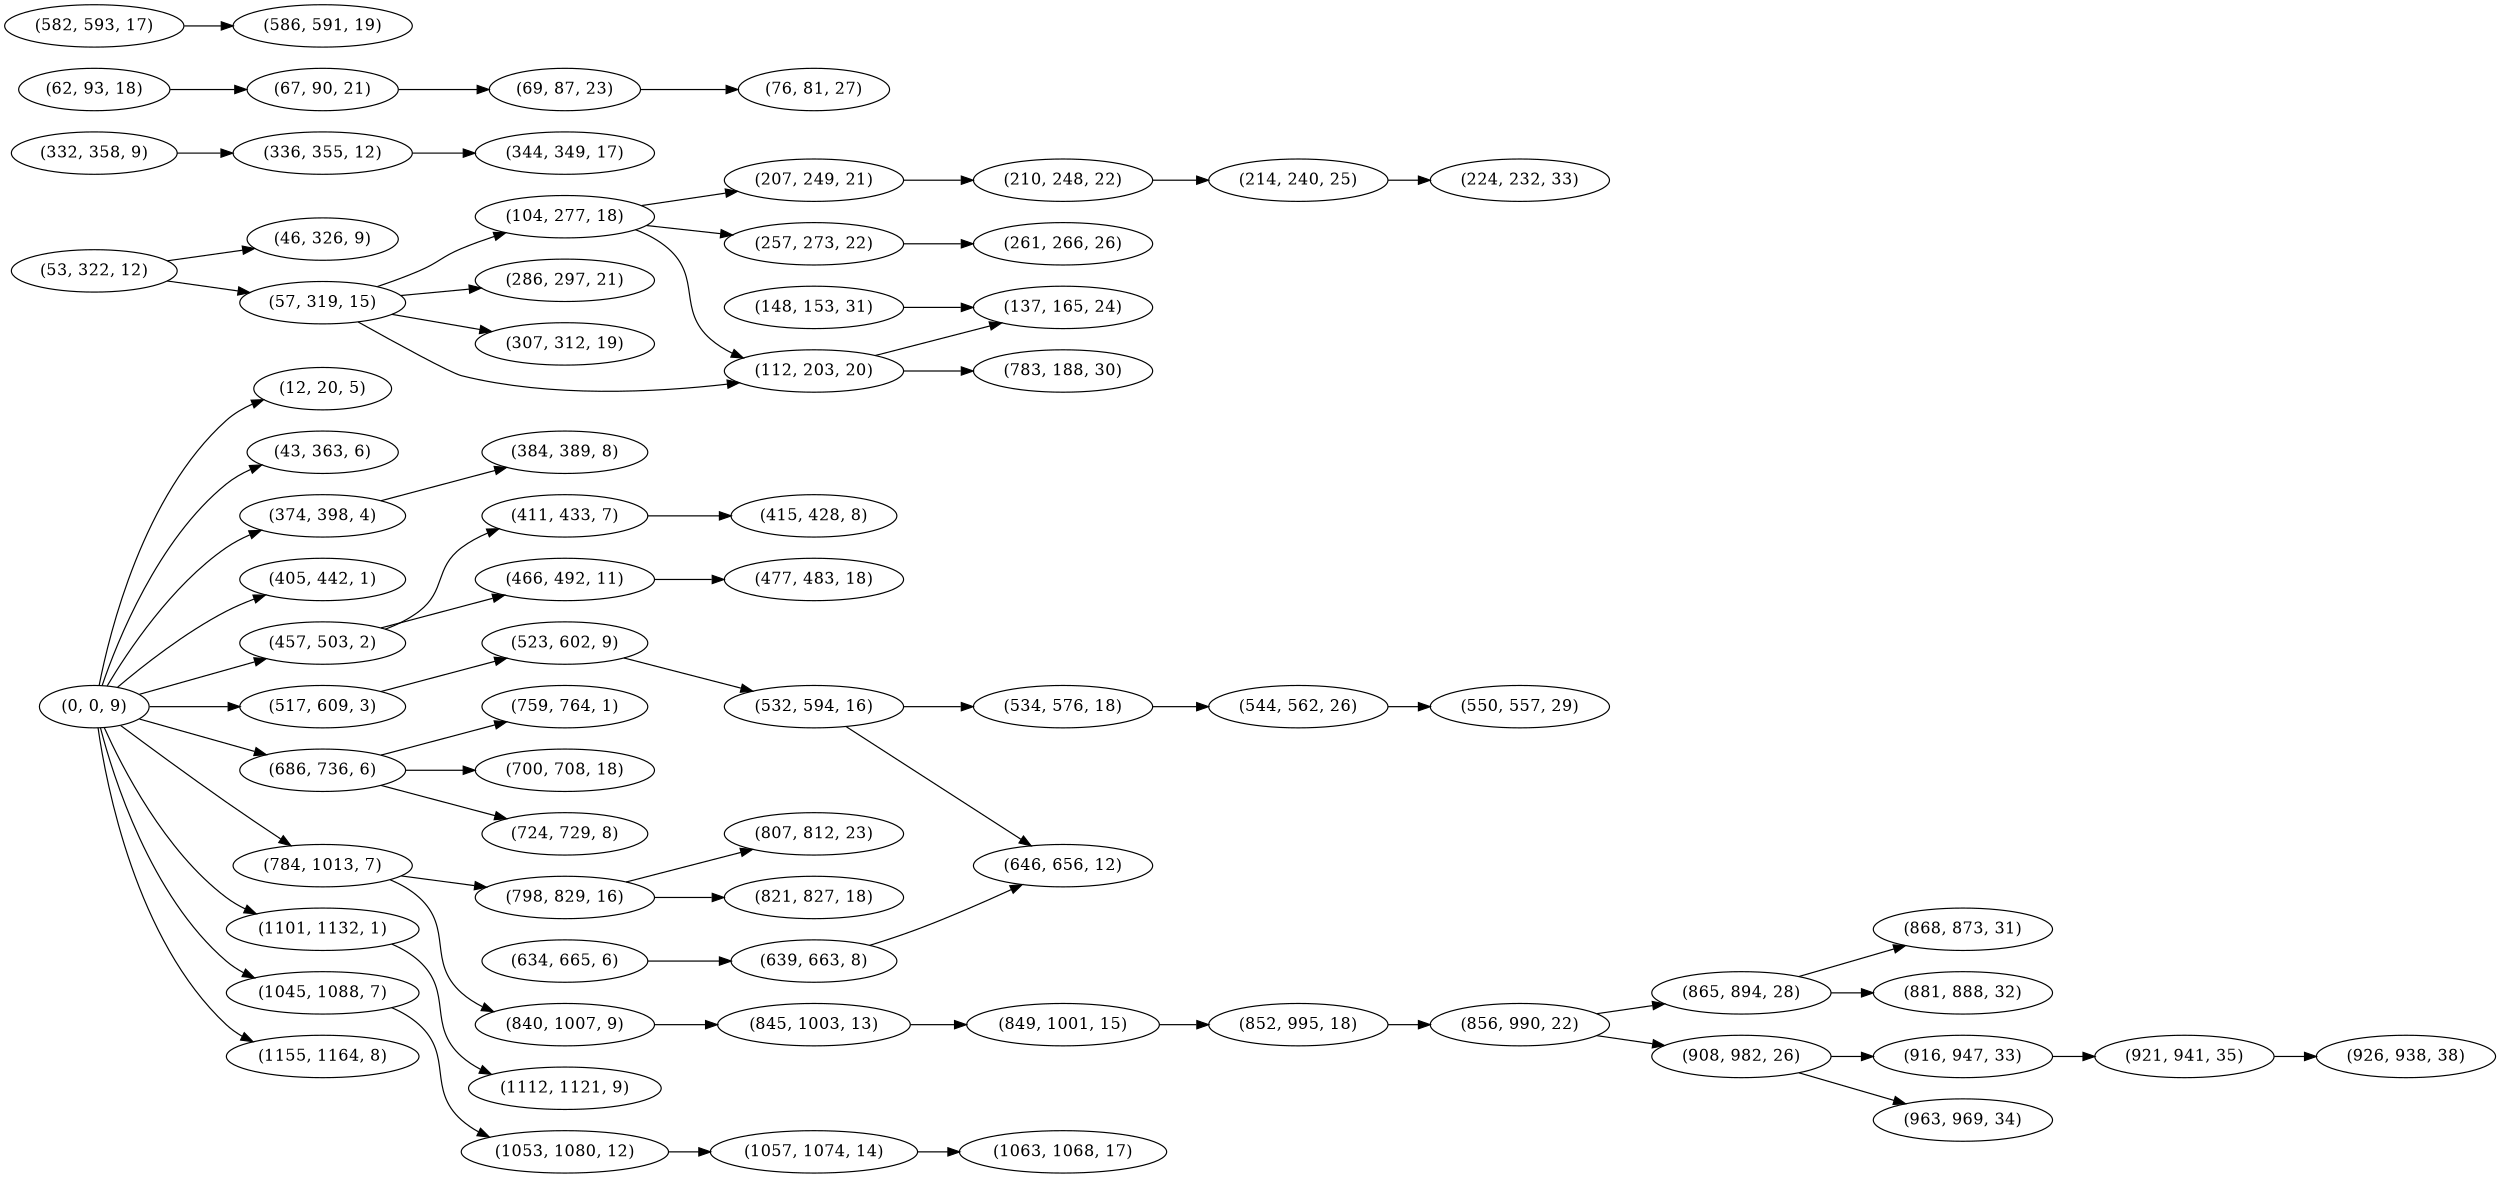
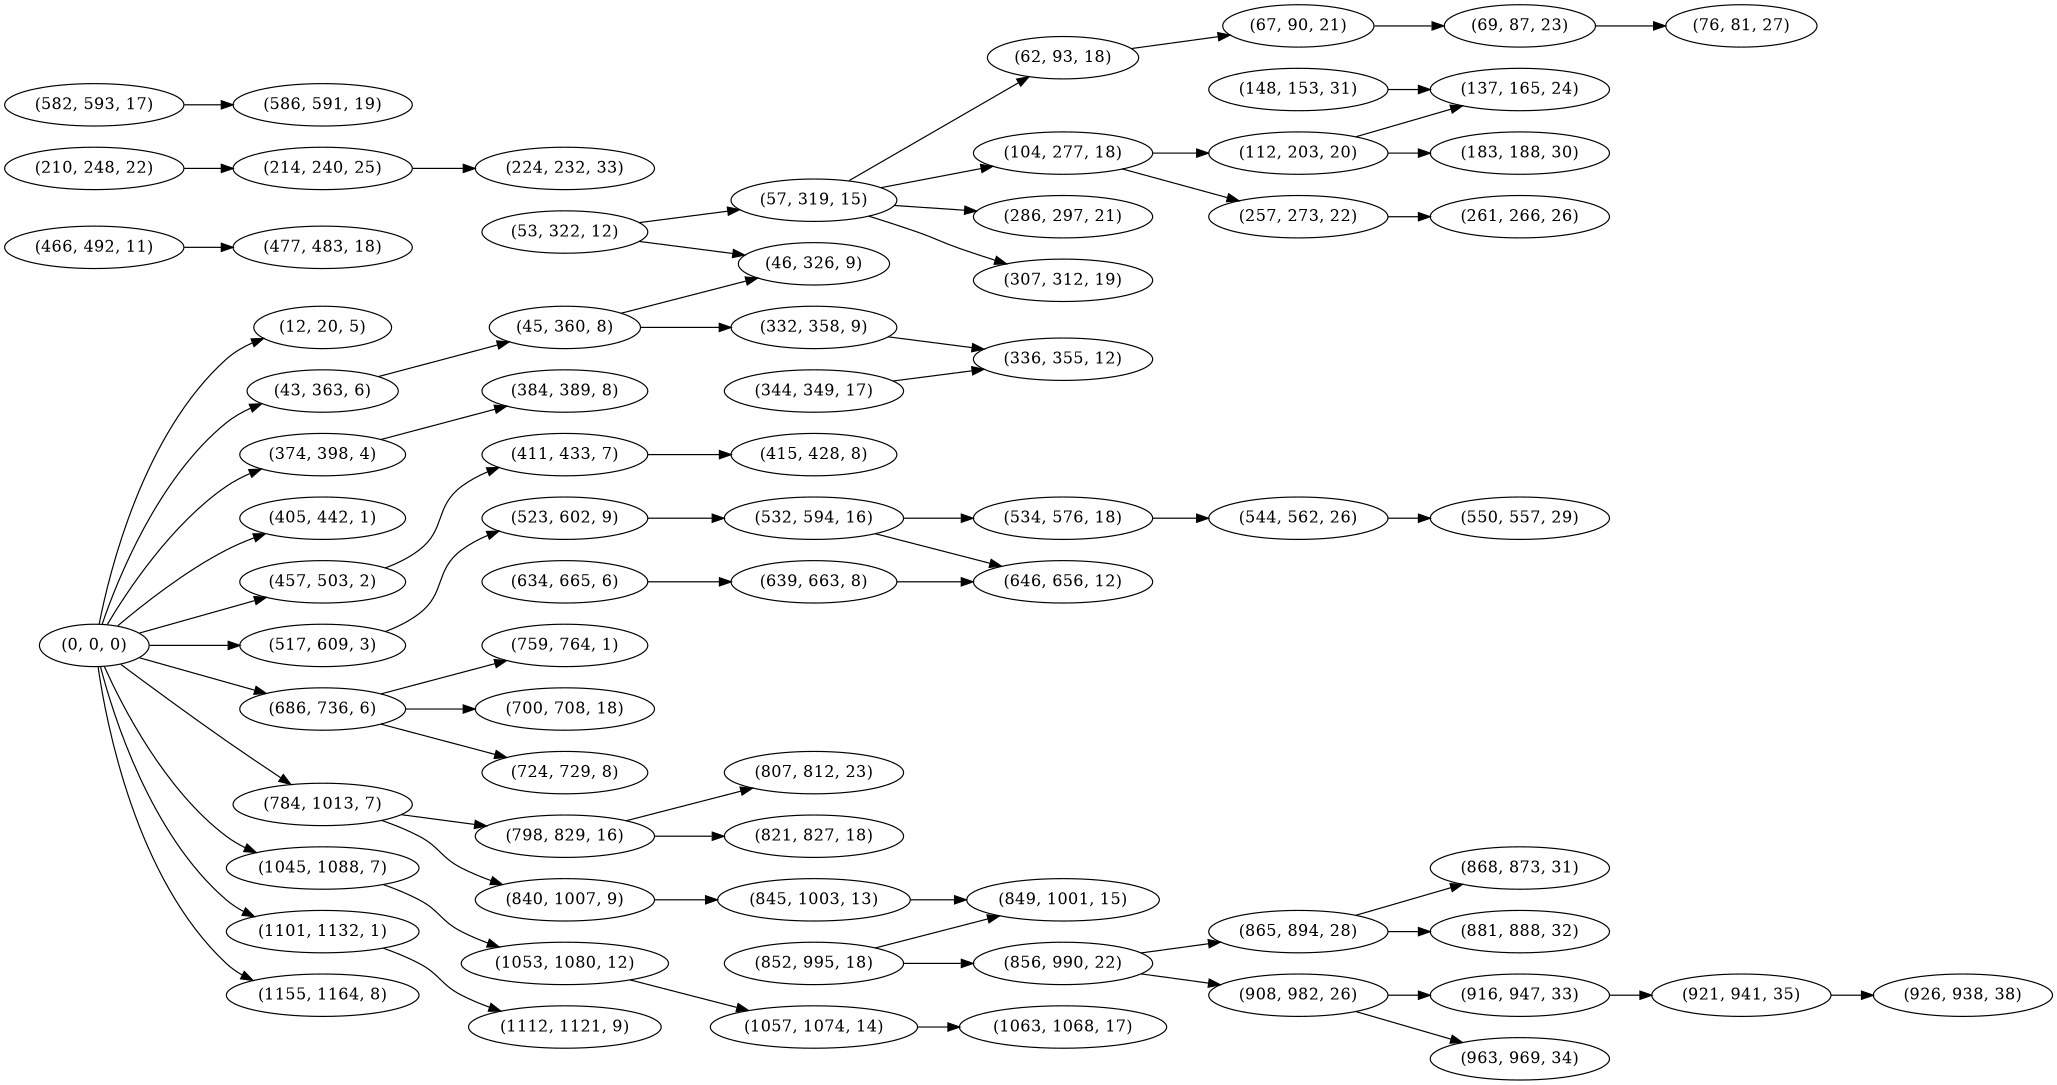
(438, 153) -> (933, 376)
(814, 180) -> none
none -> (565, 327)
(1063, 371) -> (1520, 153)
(536, 388) -> (934, 132)
(437, 613) -> none
(94, 707) -> (94, 645)
(1178, 1025) -> (932, 933)
